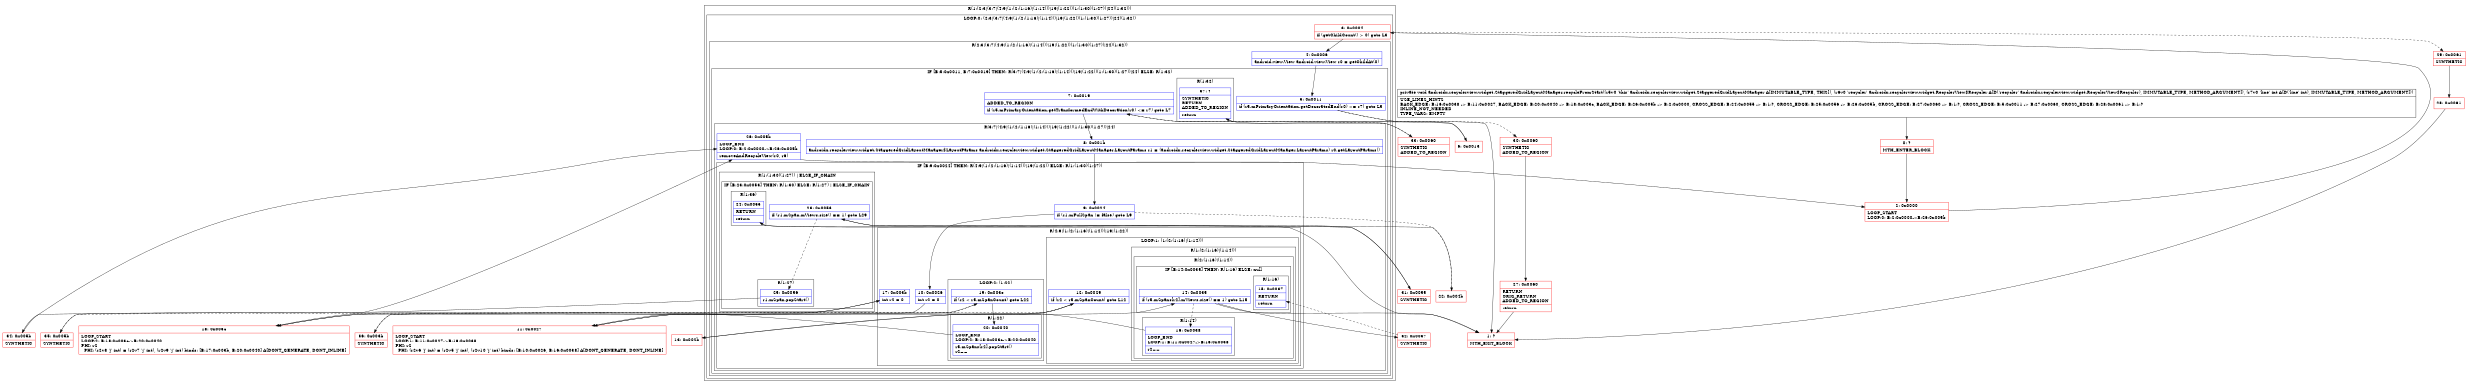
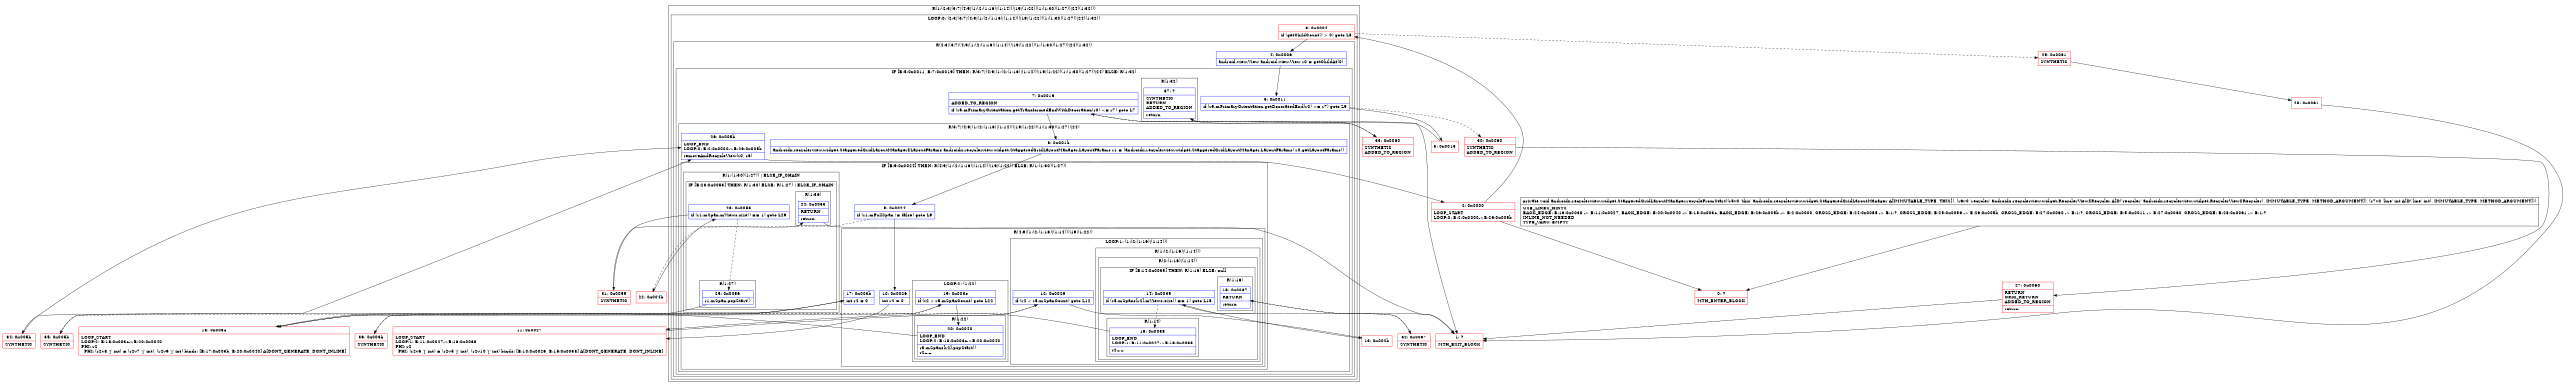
(1907, 177) -> (1599, 255)
(1347, 313) -> (1396, 313)
